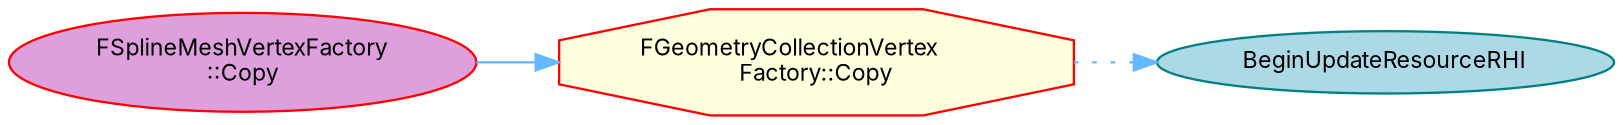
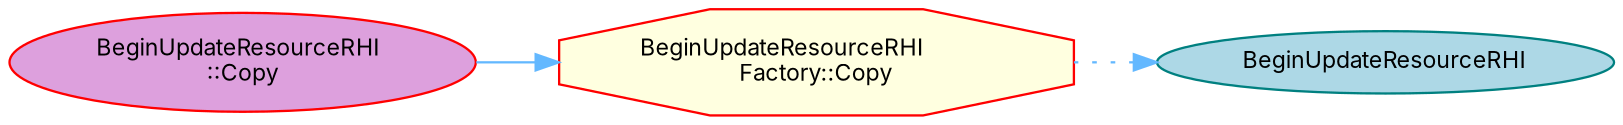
(243, 62) -> (243, 62)
(817, 62) -> (817, 62)
